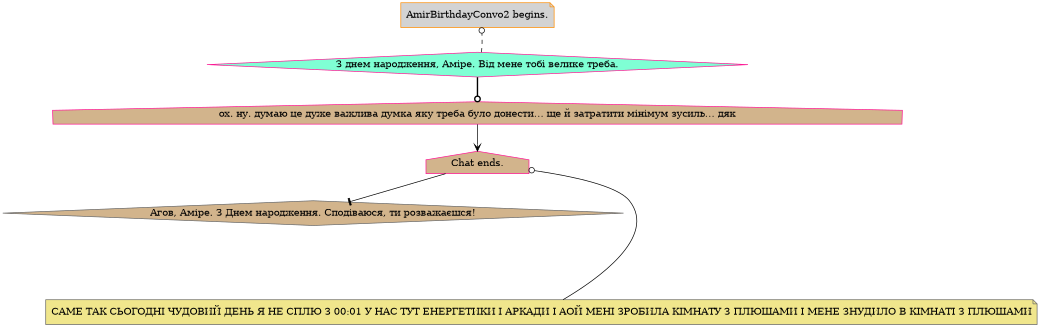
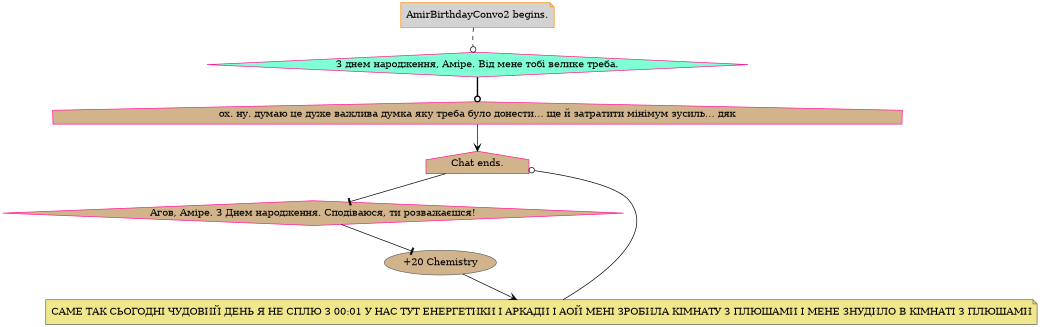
(482, 43) -> (473, 37)
(313, 213) -> (313, 213)
none -> (440, 263)
